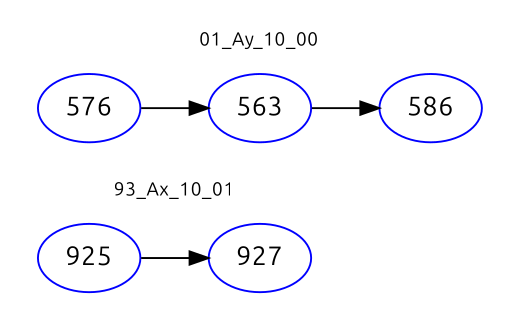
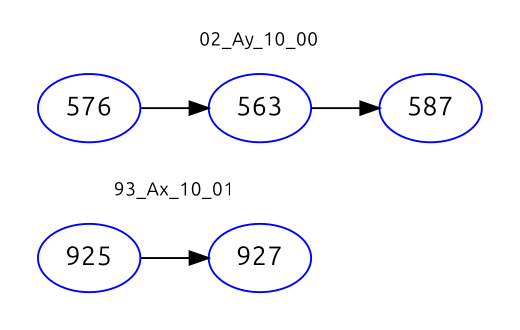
(260, 41) -> (260, 41)
(431, 108) -> (431, 108)
